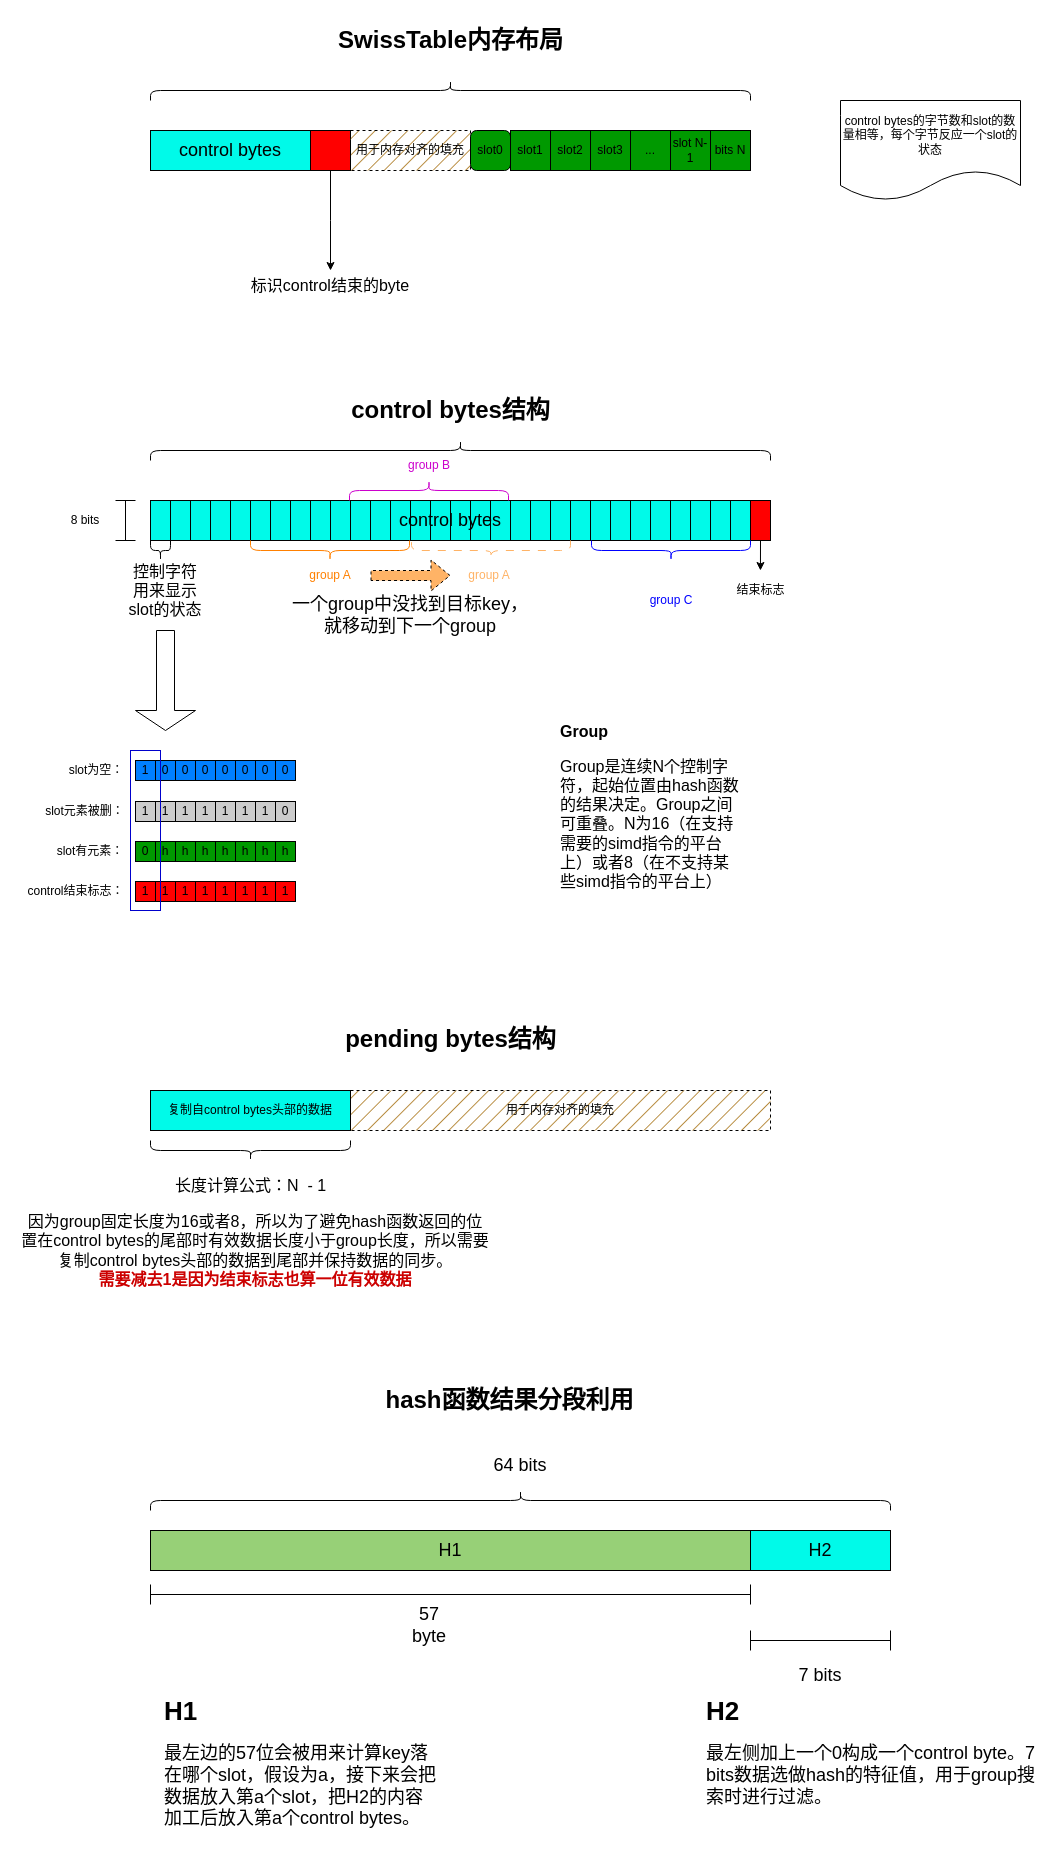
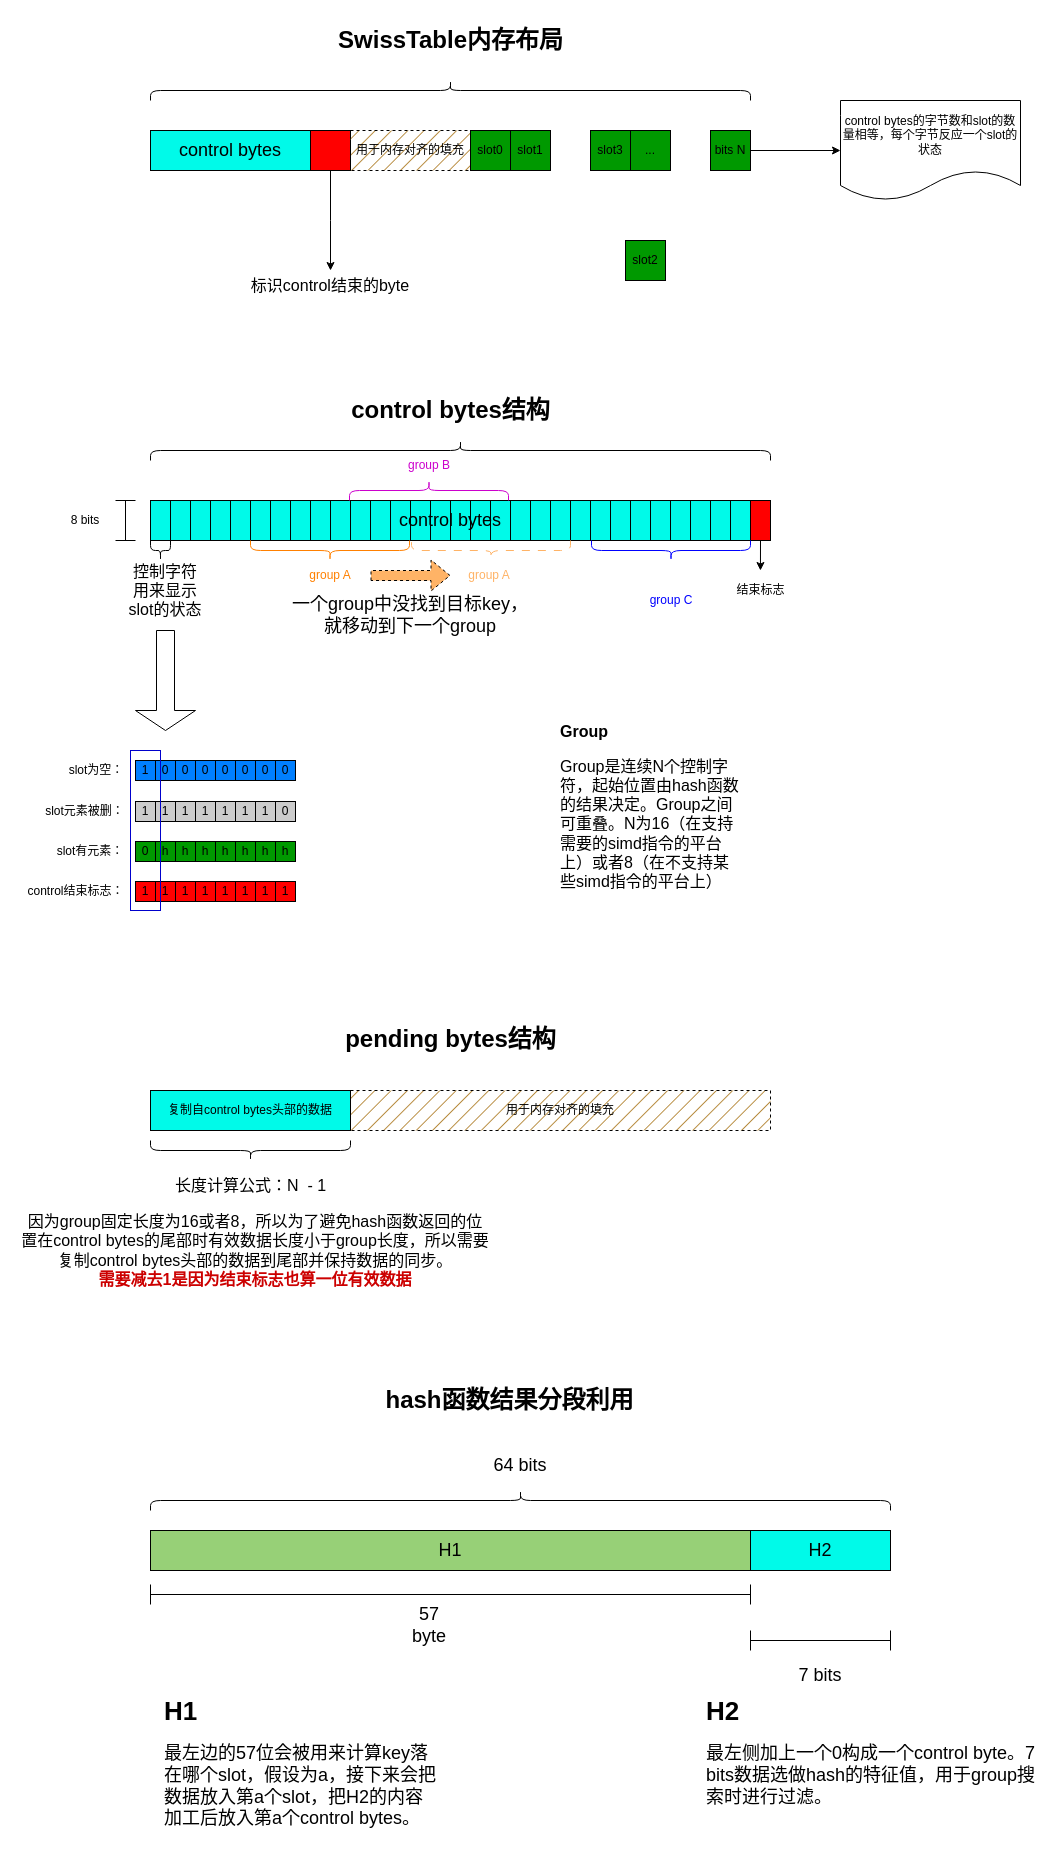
(491, 151) -> (491, 151)
(571, 151) -> (646, 261)
(691, 151) -> none
none -> (792, 151)
